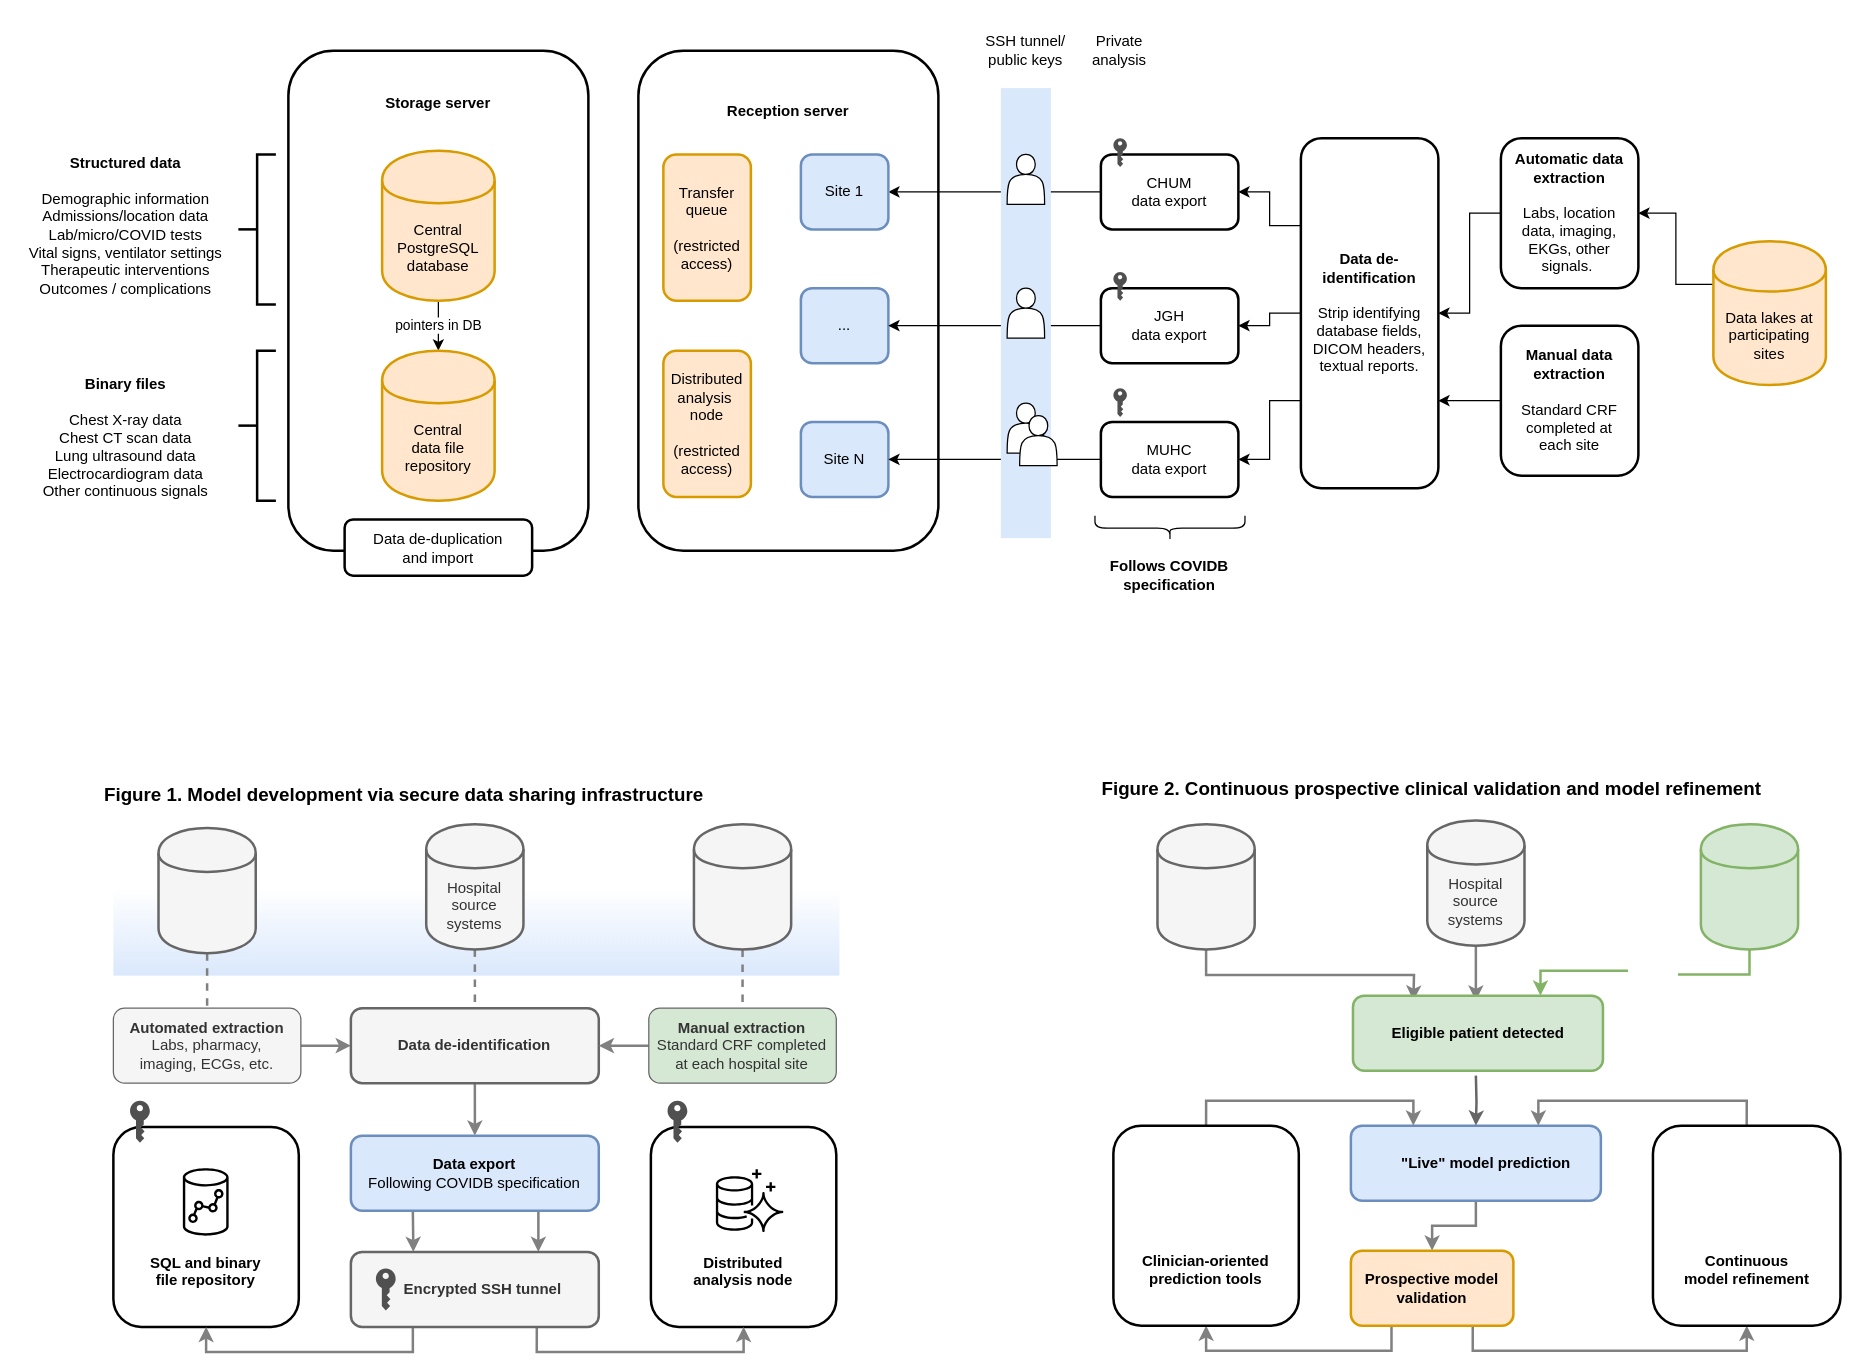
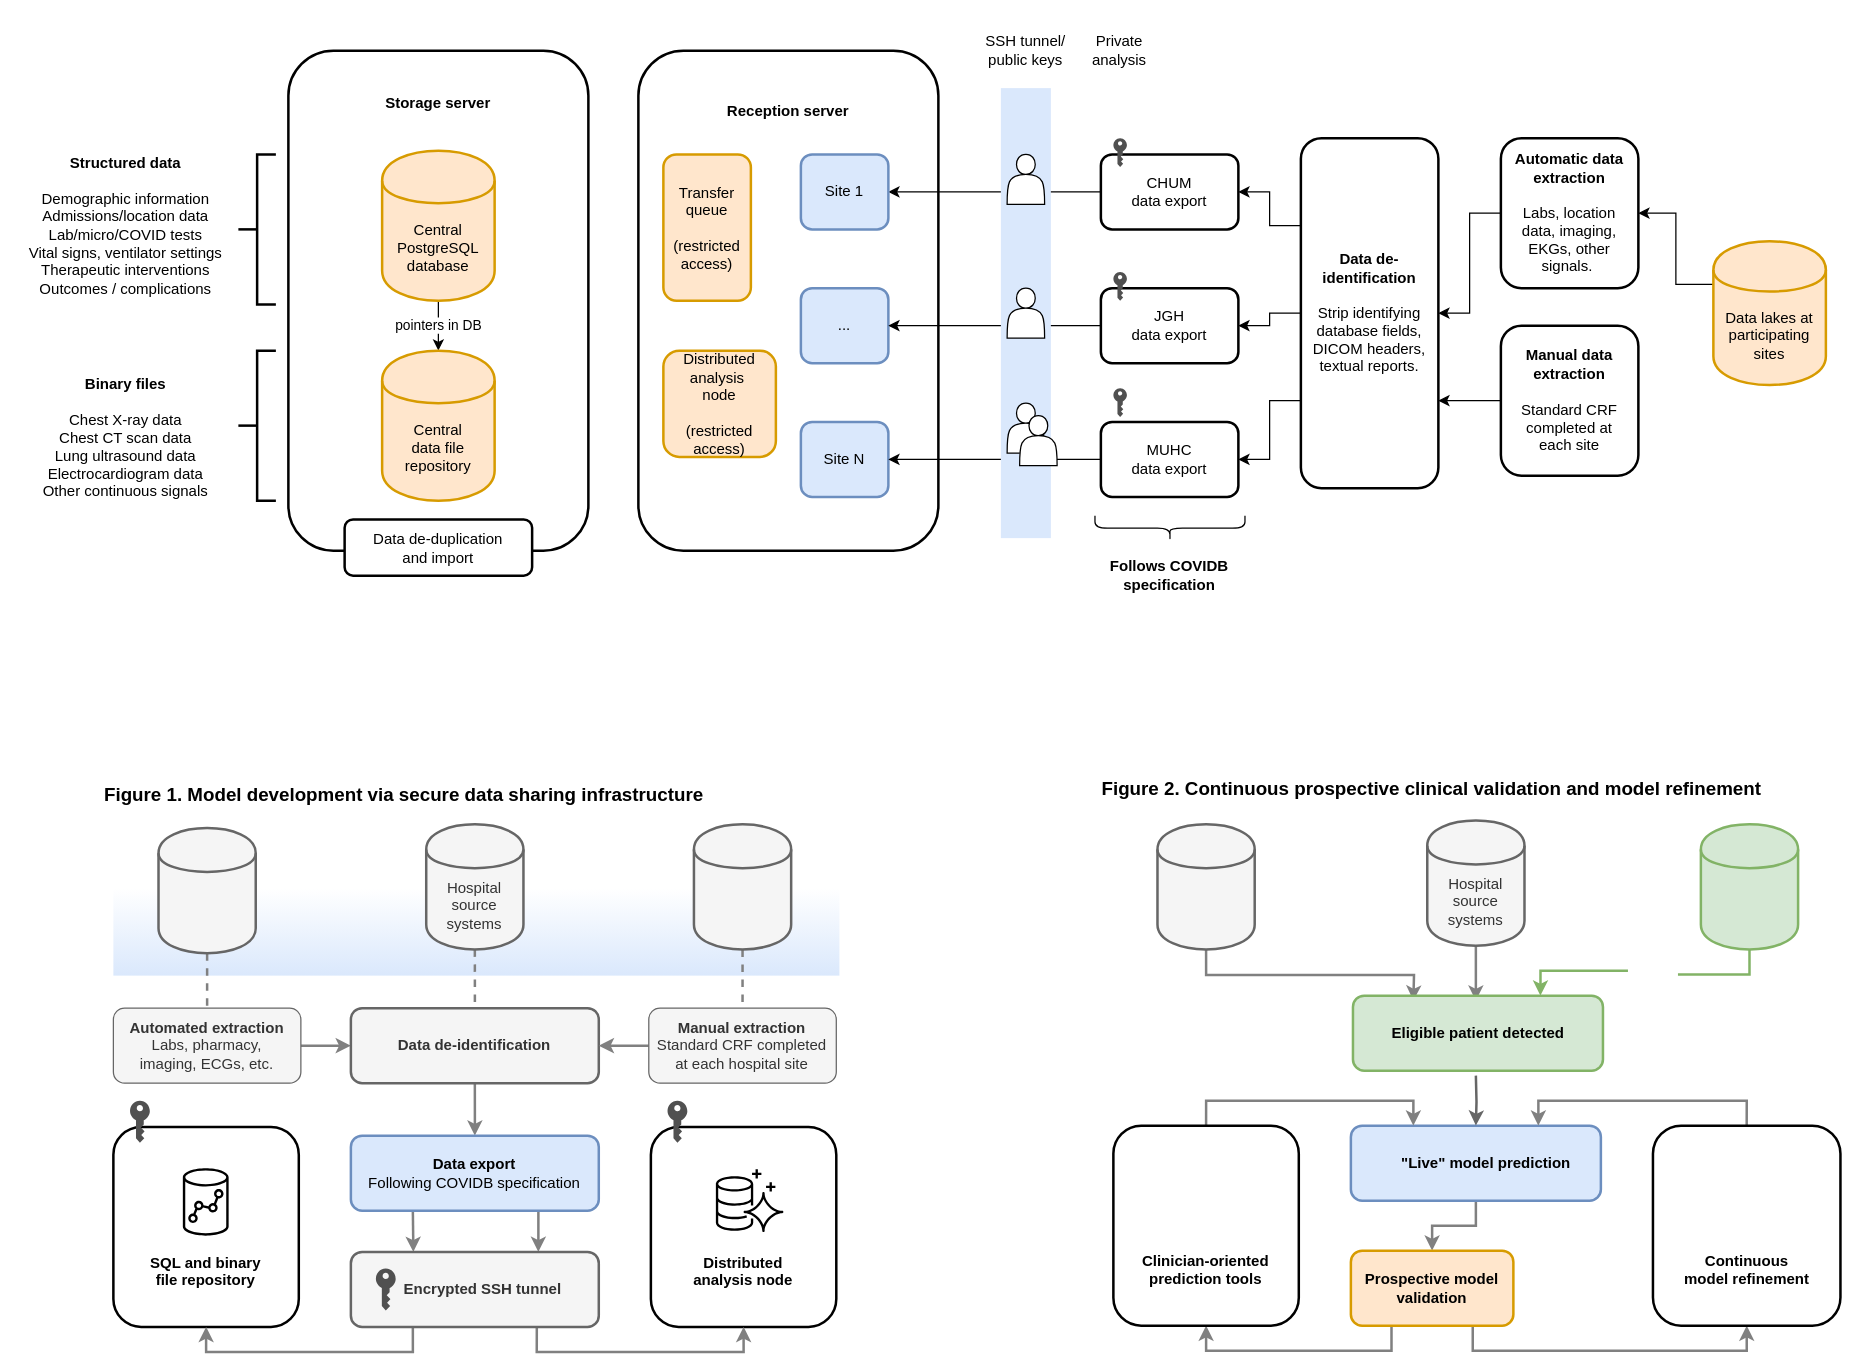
(707, 424) -> (719, 404)
(742, 1046) -> (742, 1046)
